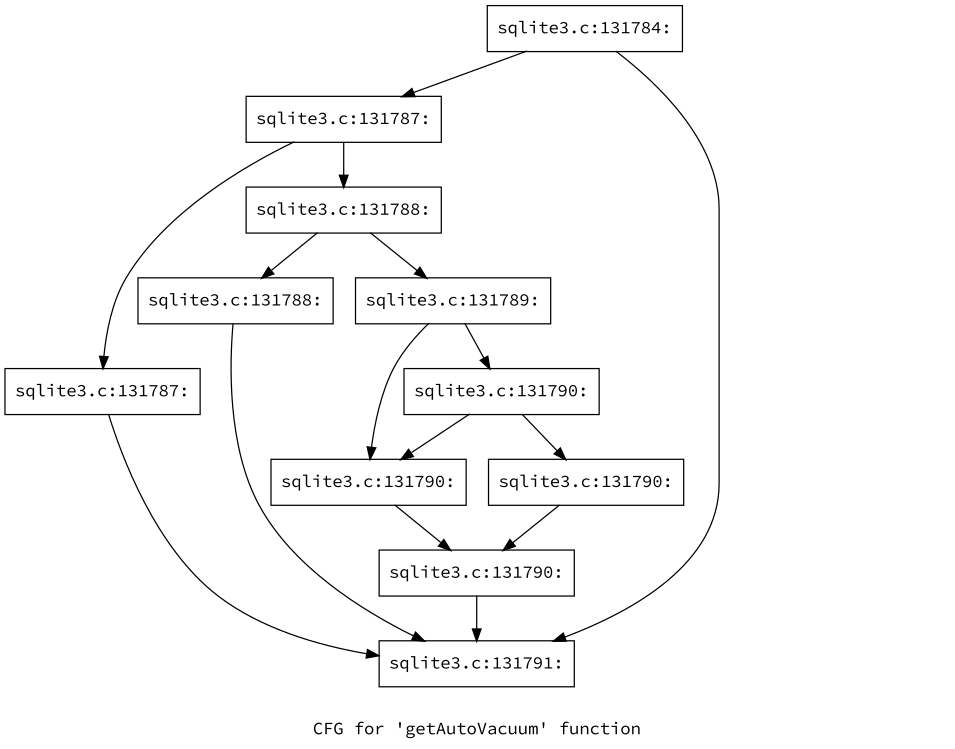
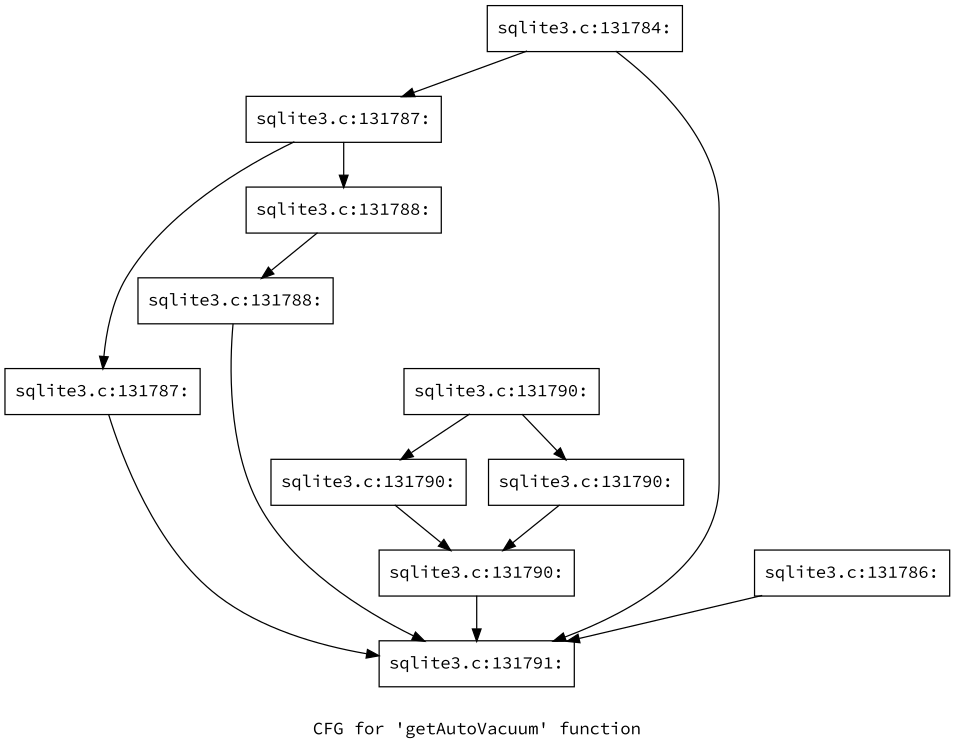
(453, 301) -> none
none -> (852, 573)
